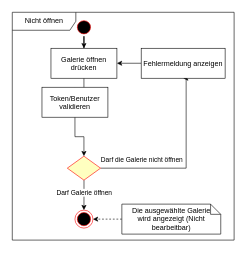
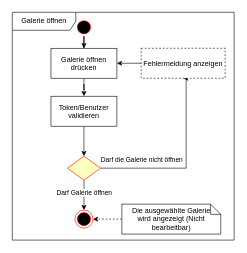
(44, 21) -> (44, 21)
(183, 63) -> (183, 63)
(75, 102) -> (84, 111)
